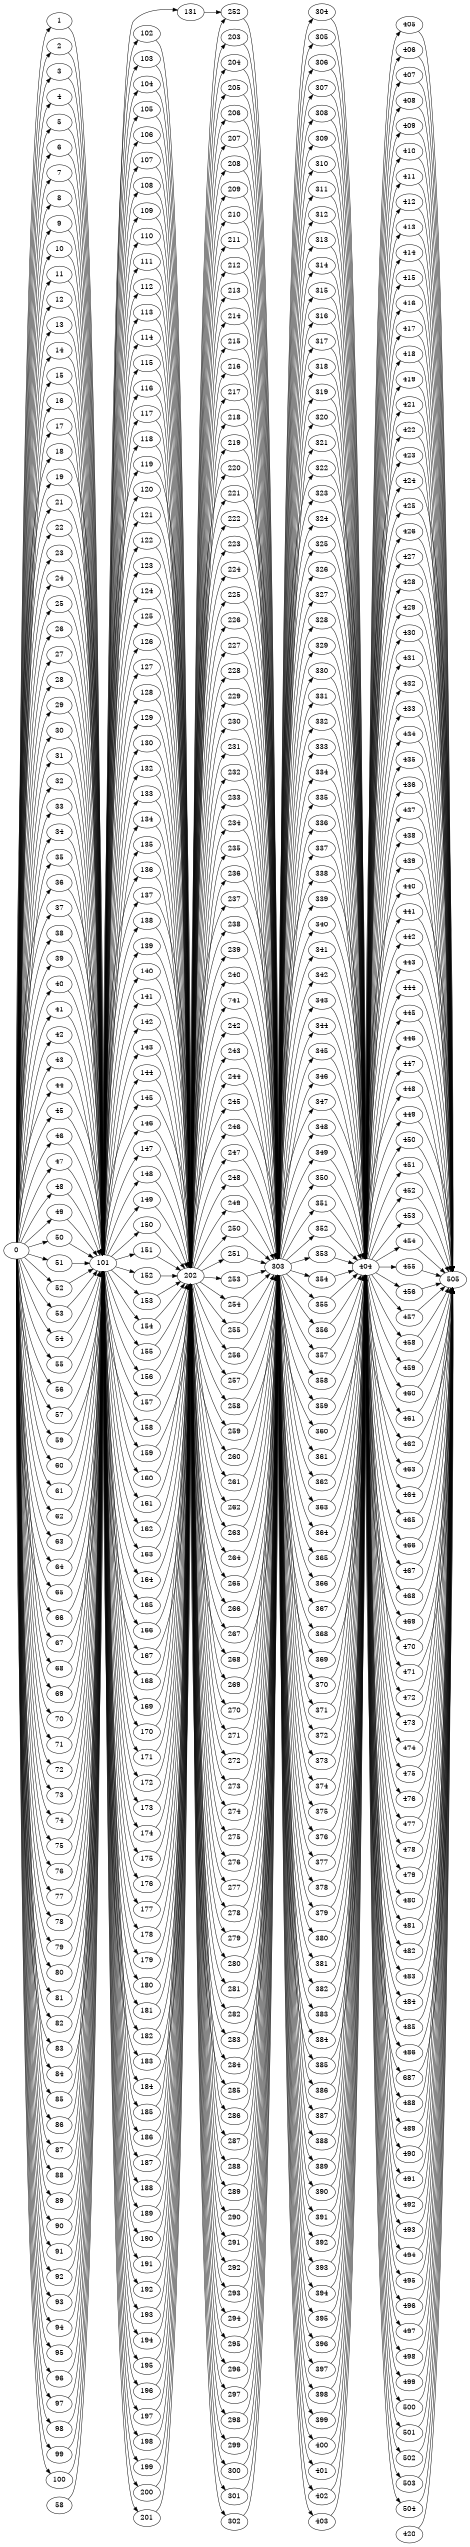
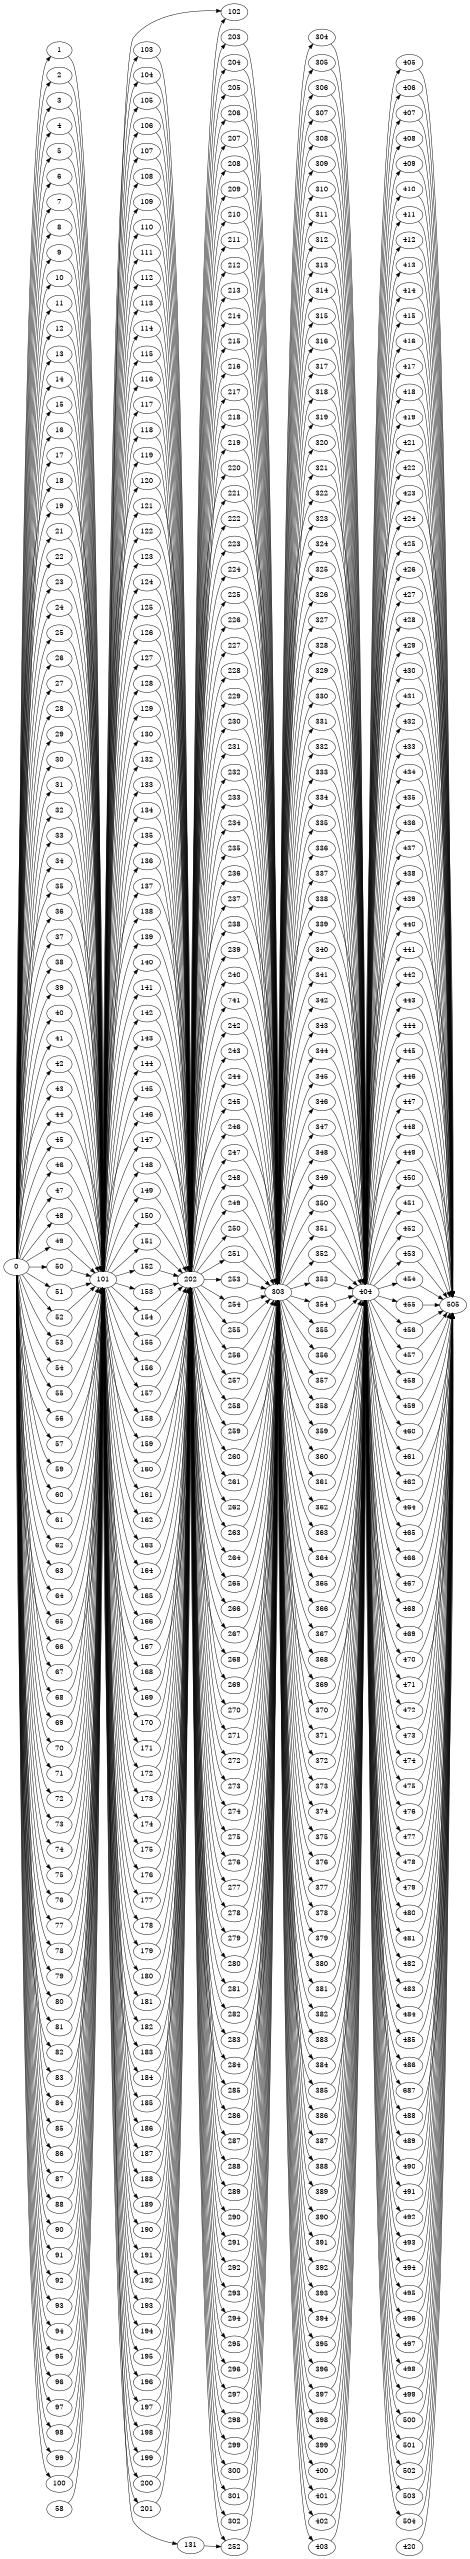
(185, 650) -> (196, 646)
(409, 1470) -> none
(59, 2201) -> none
